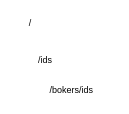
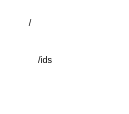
(72, 90) -> none
